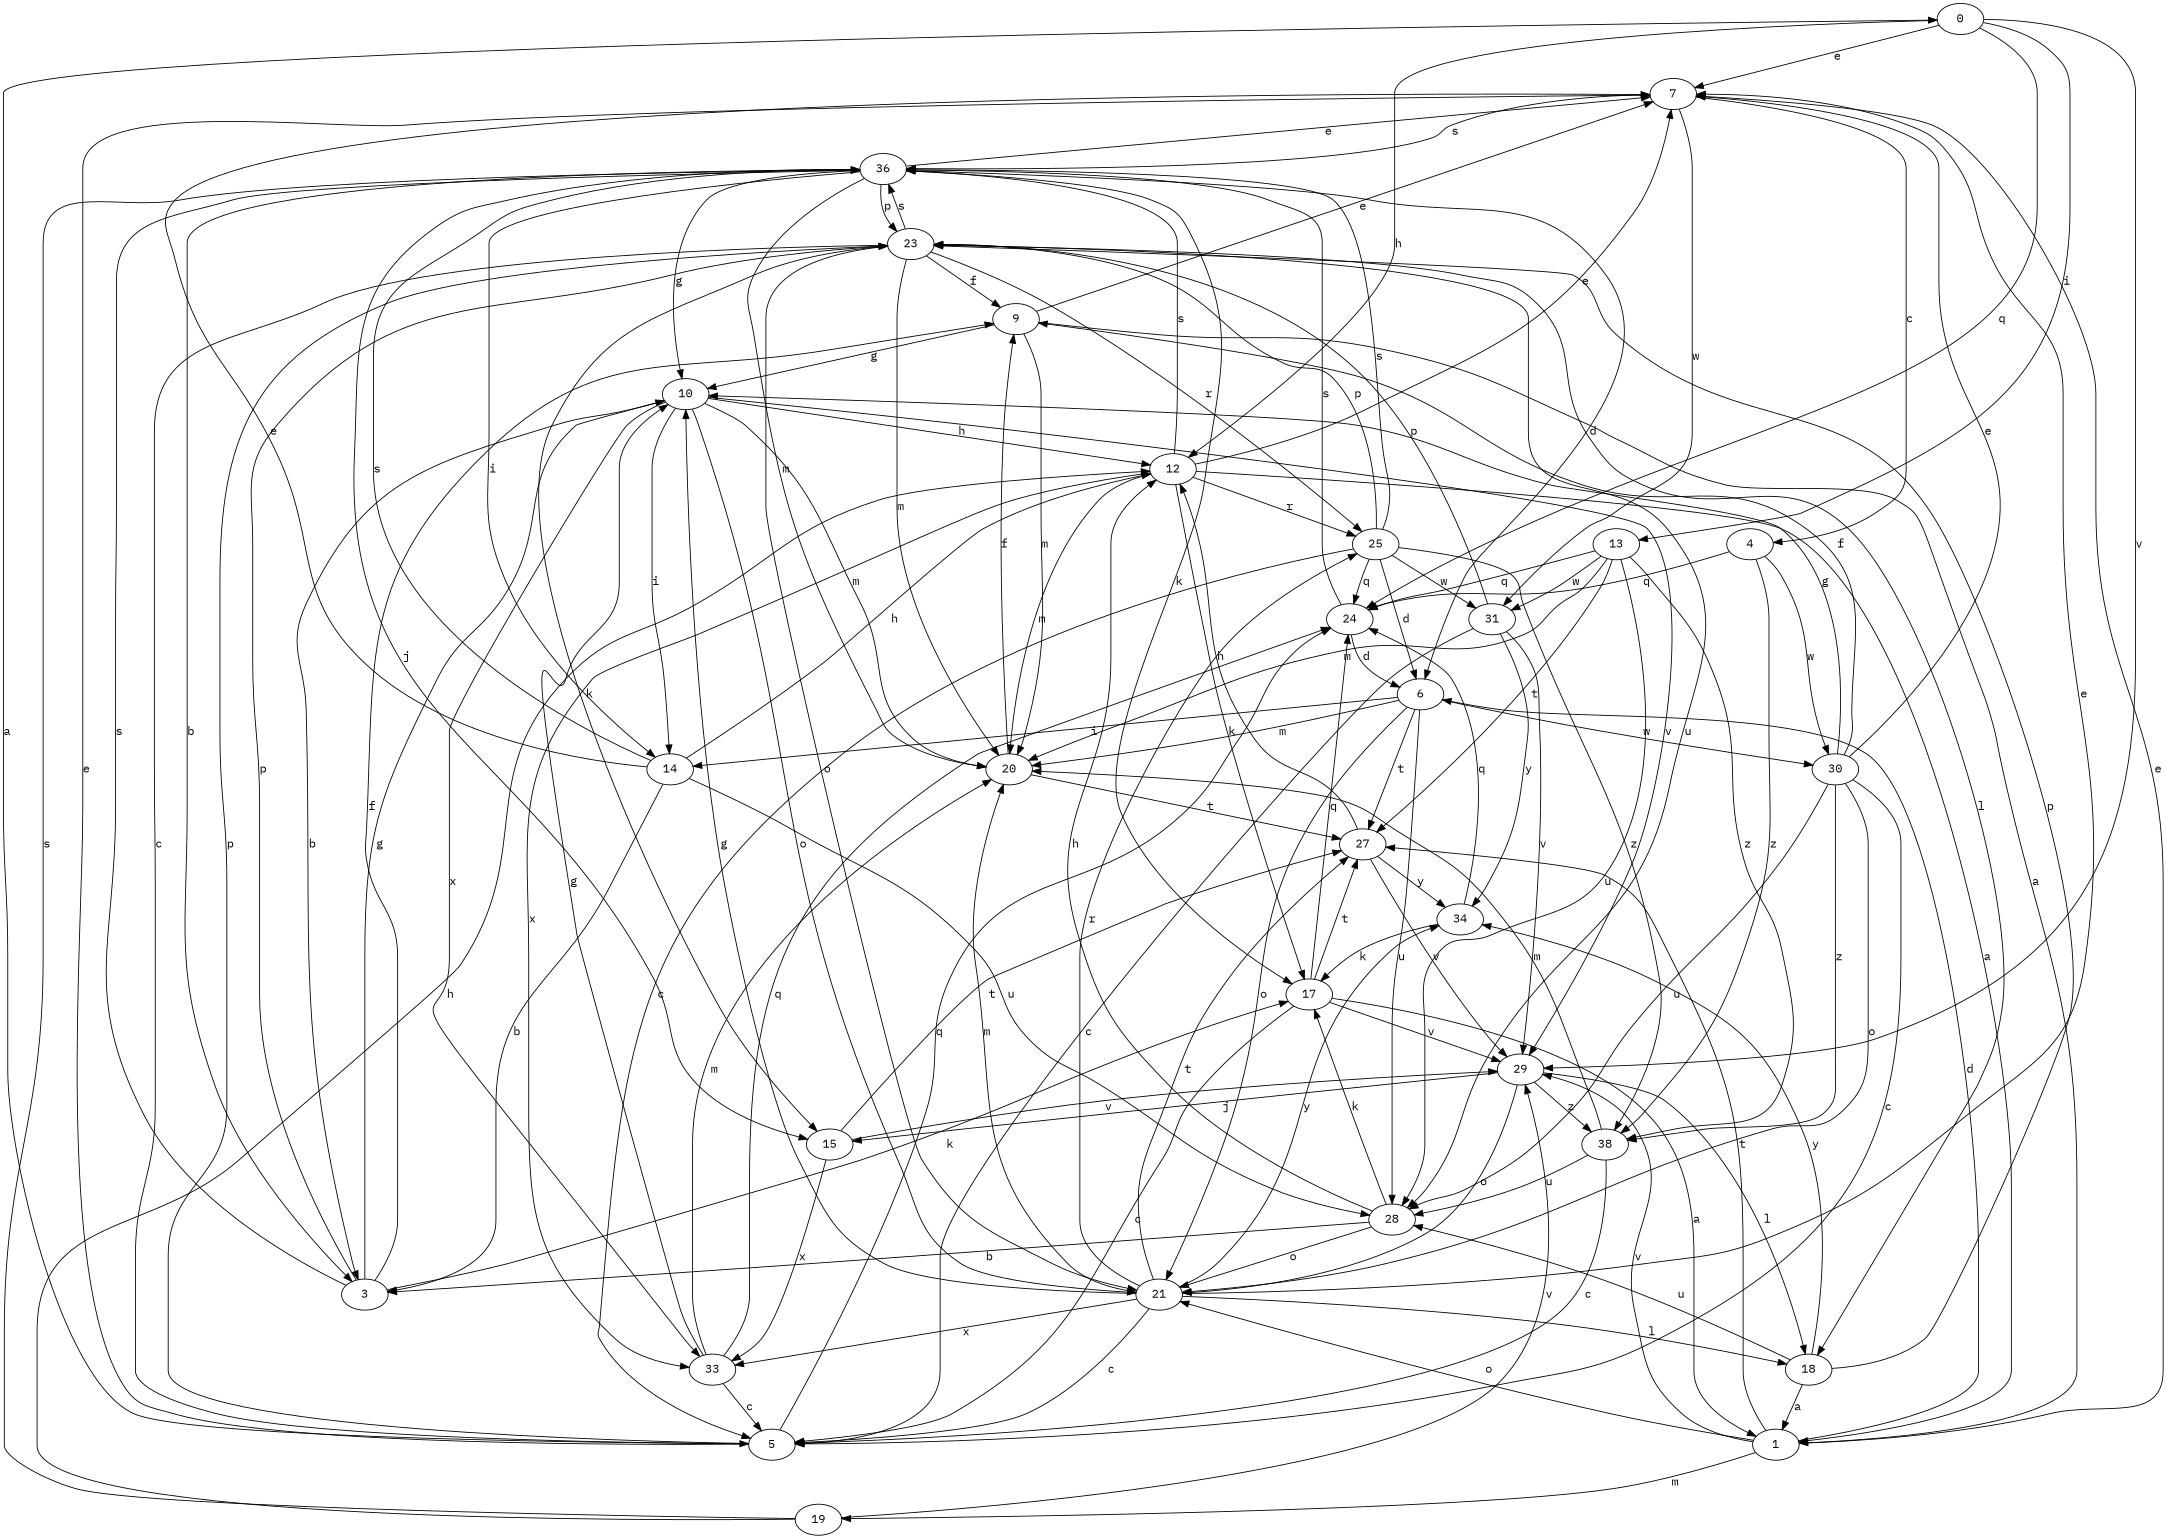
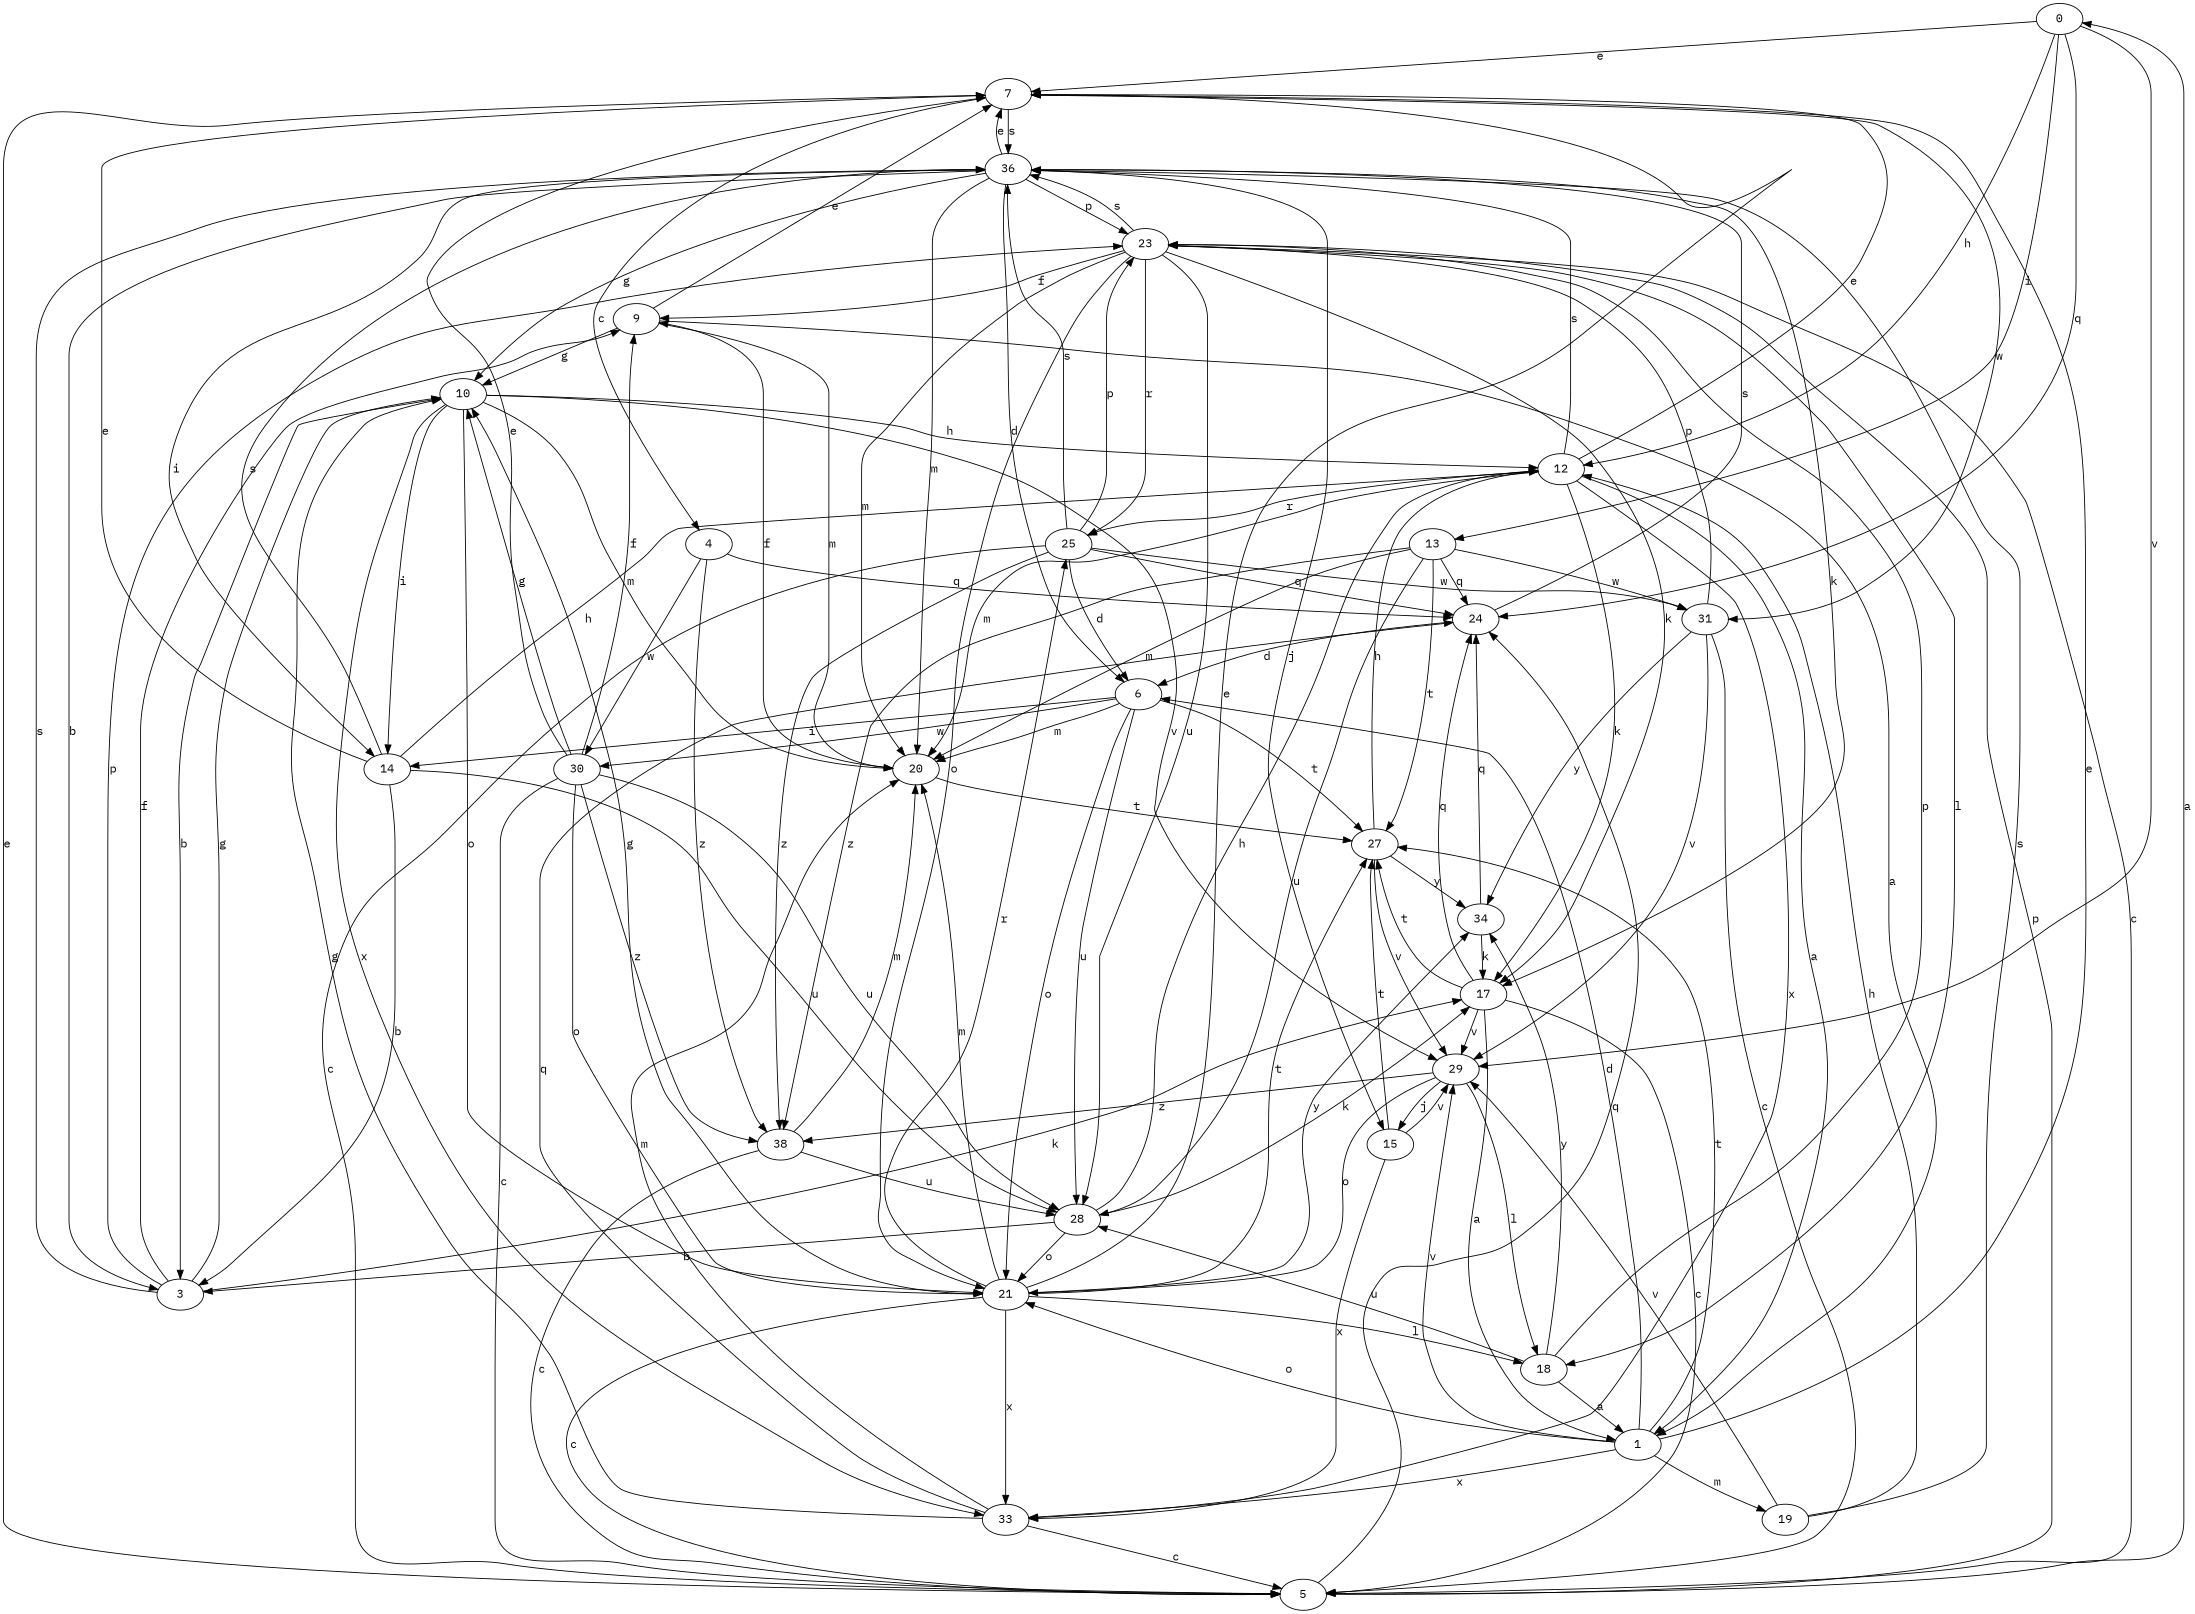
(556, 608) -> (1648, 546)
none -> (1328, 1493)
